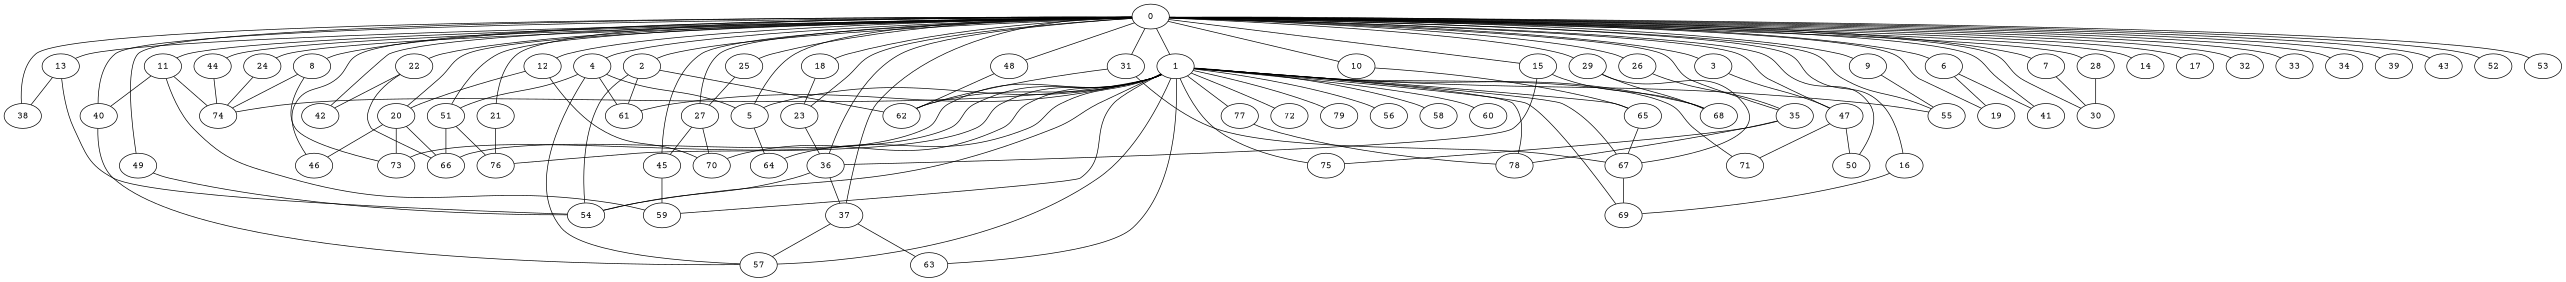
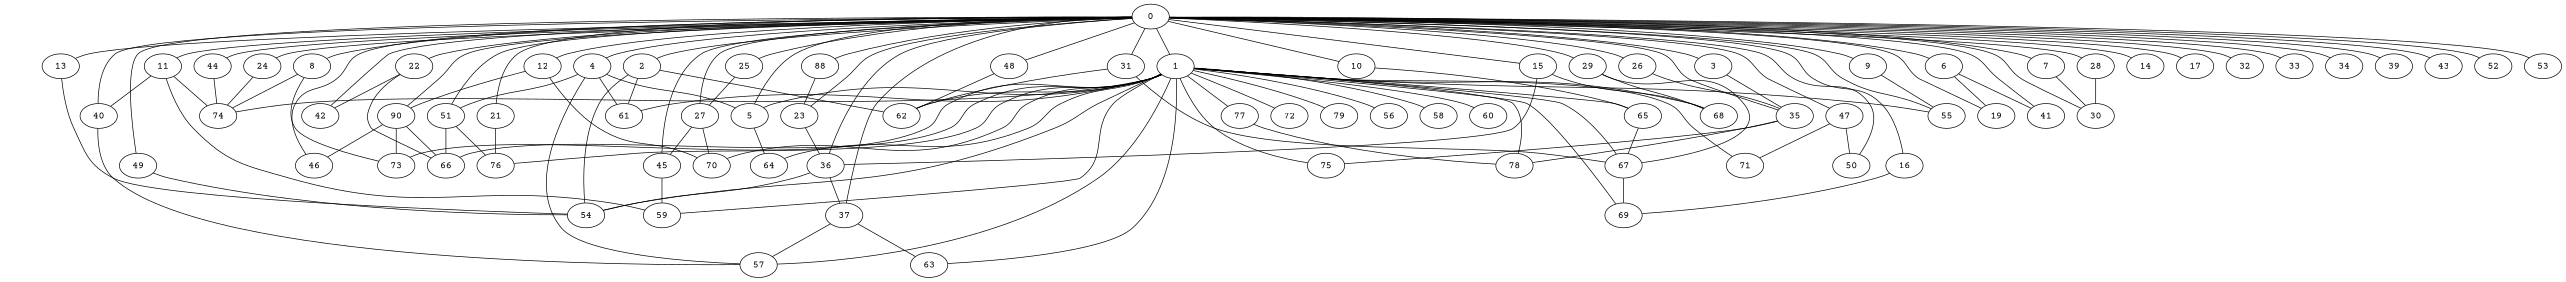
(820, 66) -> (820, 66)
(1779, 90) -> (1751, 90)
(23, 116) -> none
(396, 116) -> (396, 116)
